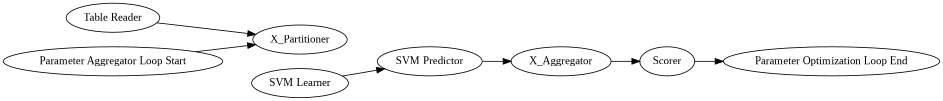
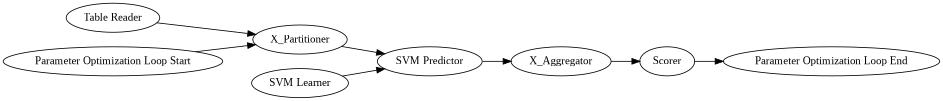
none -> (359, 49)
(113, 61) -> (113, 61)
